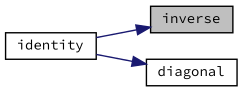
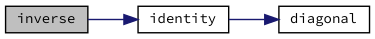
(116, 34) -> (106, 20)
